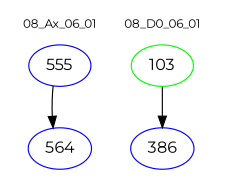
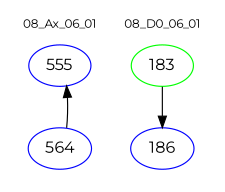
(162, 66) -> (162, 66)
(52, 101) -> (68, 113)
(162, 149) -> (162, 149)
